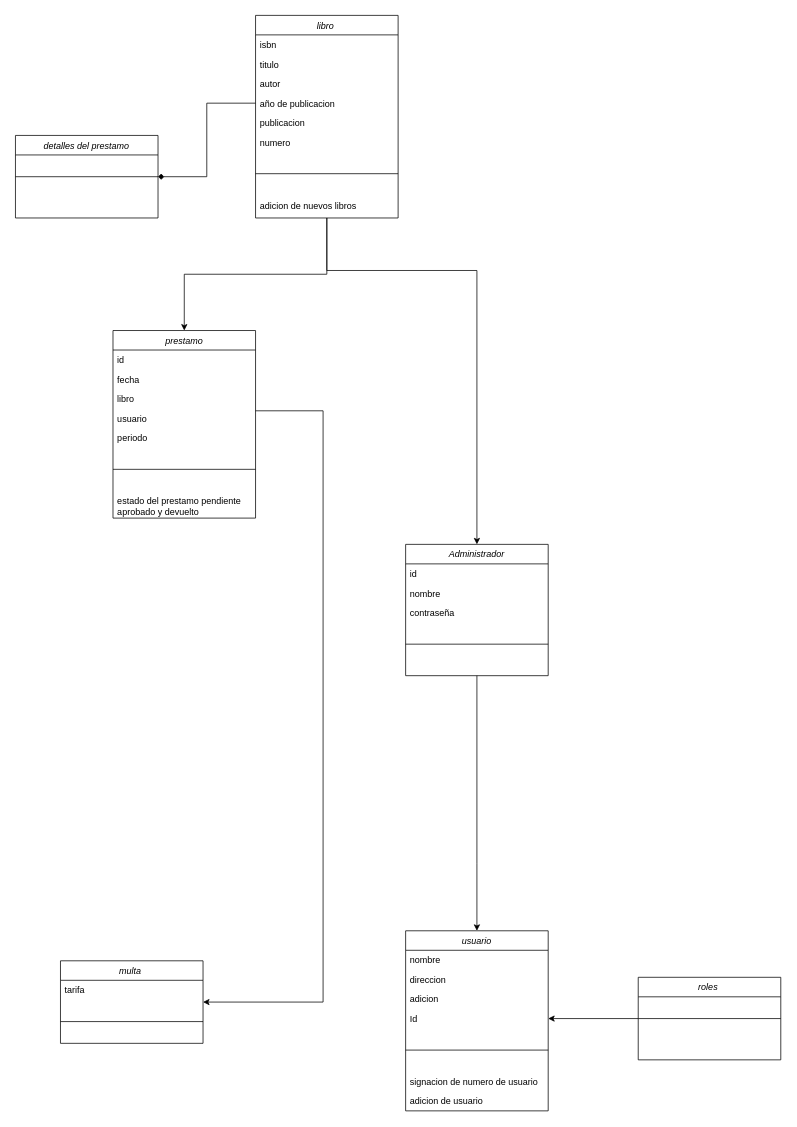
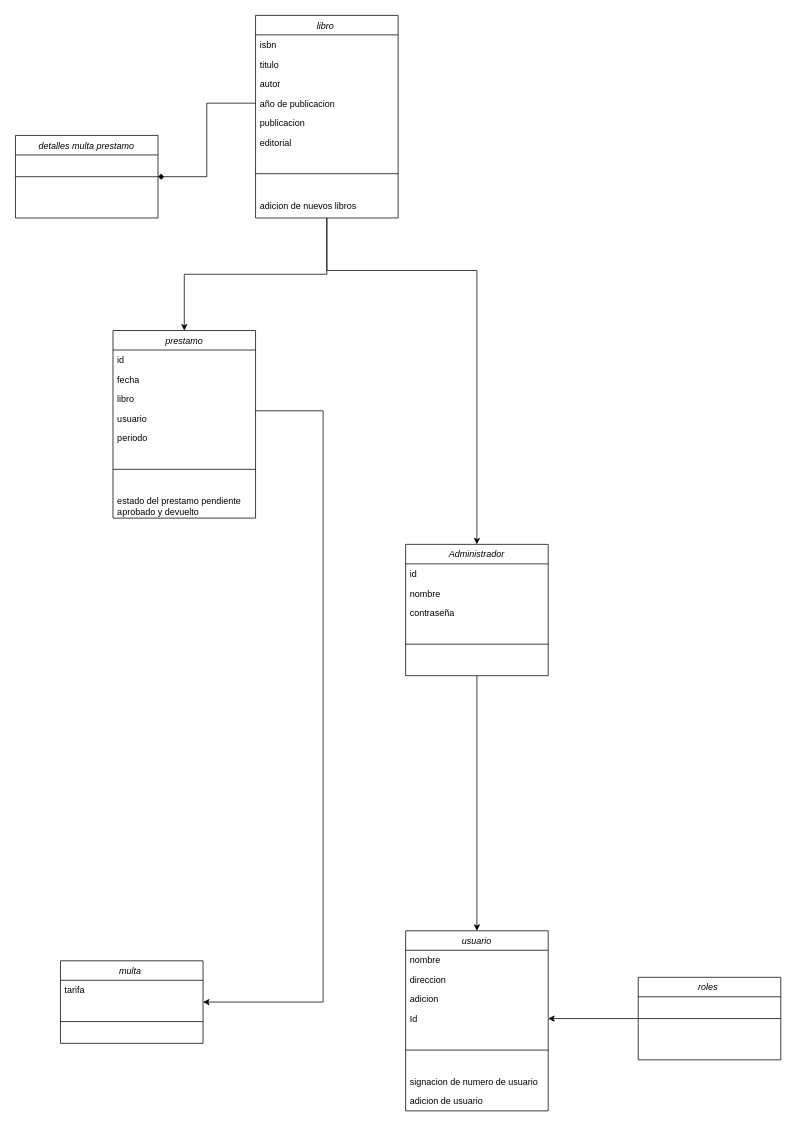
(275, 143) -> (279, 143)
(86, 146) -> (86, 146)
